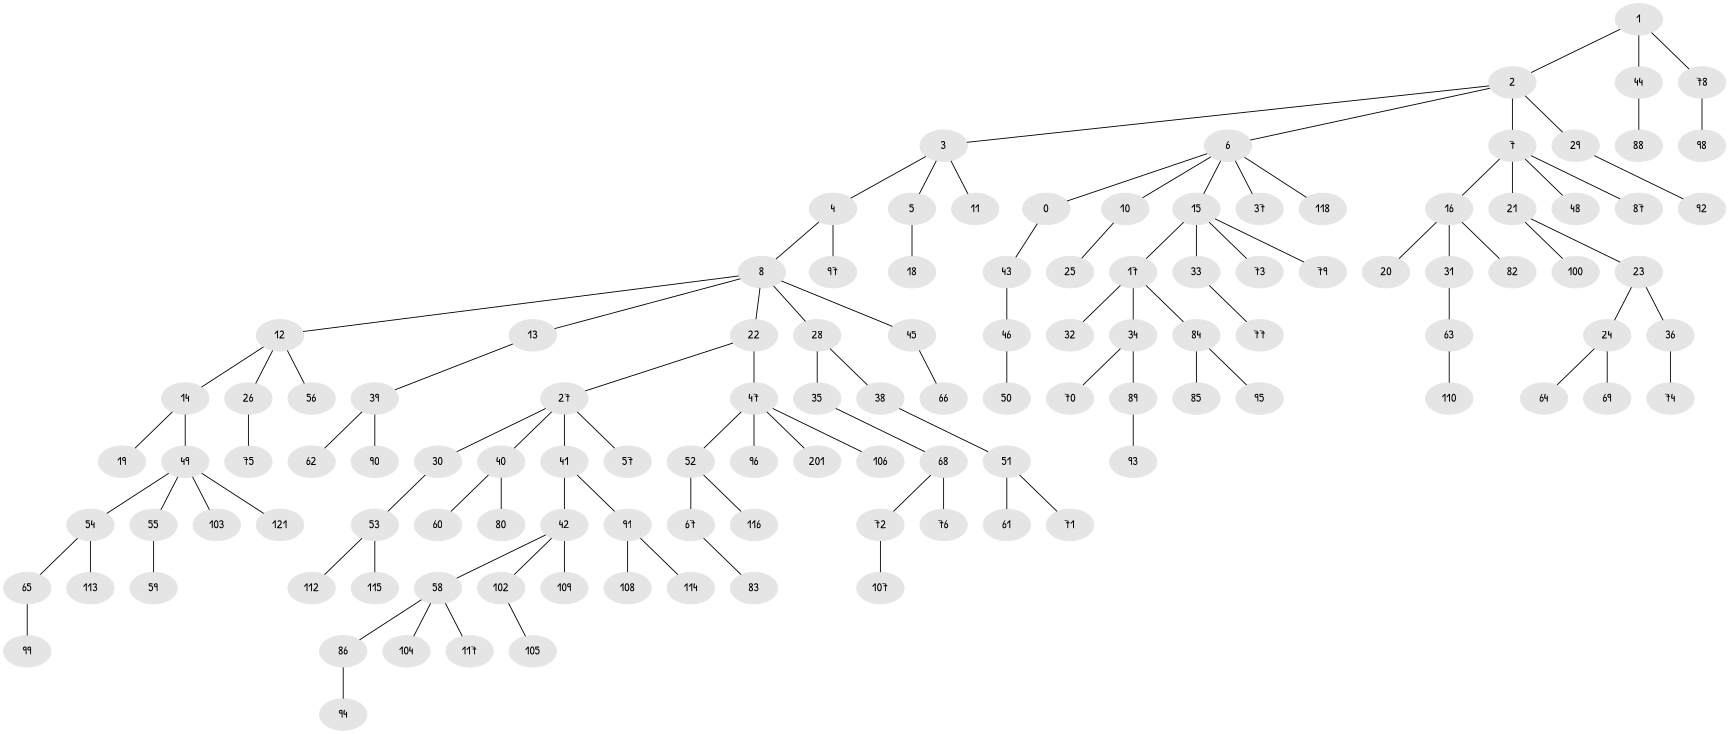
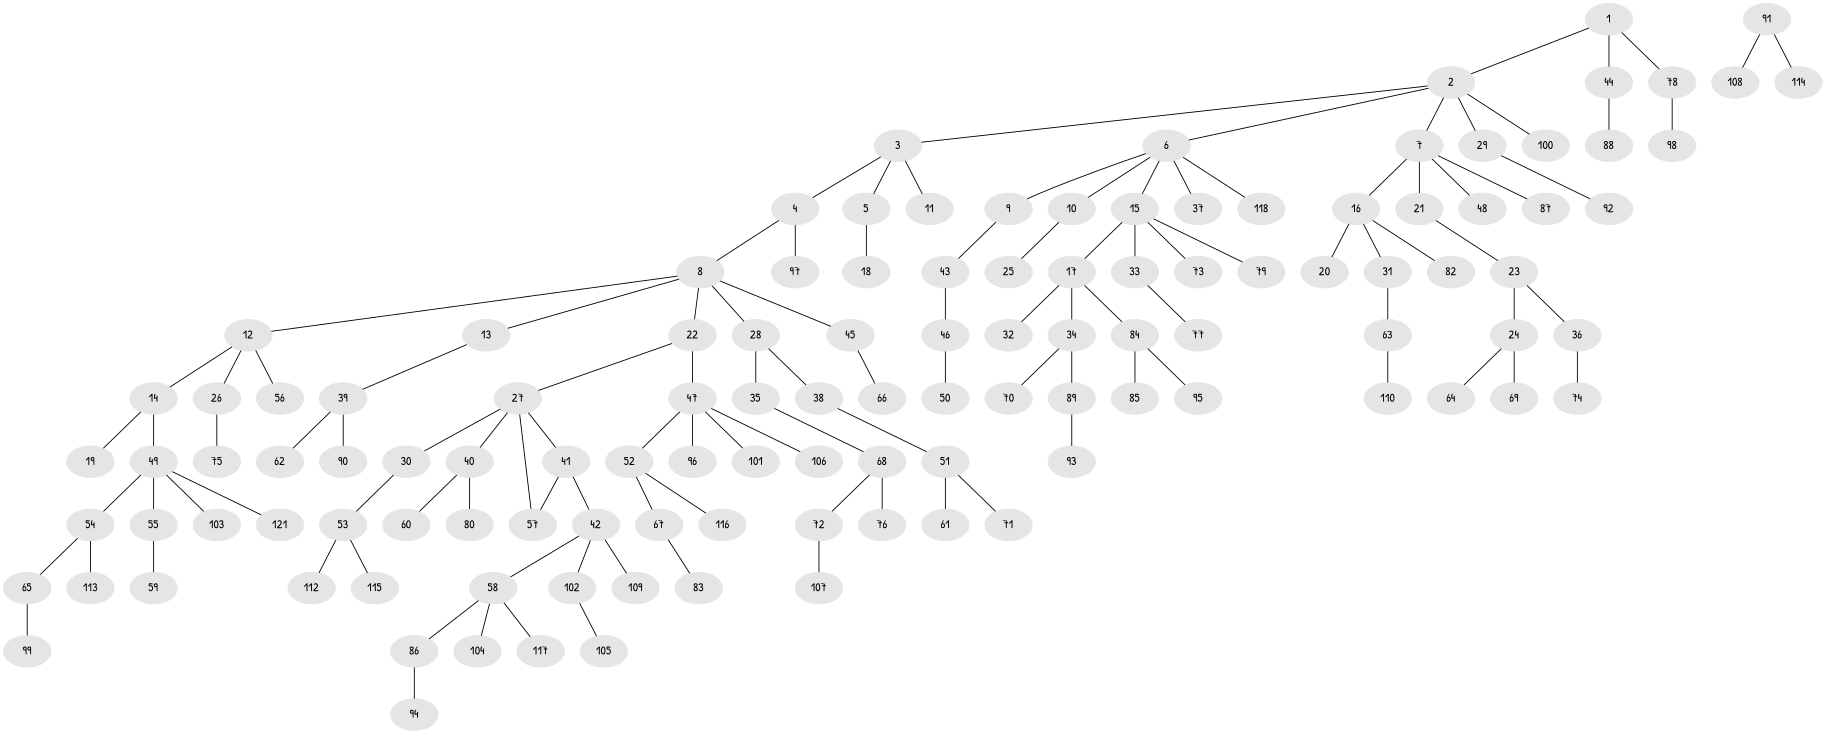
(1046, 209) -> (1009, 209)
(1544, 240) -> (1498, 114)
(817, 462) -> (756, 462)
(596, 493) -> (549, 493)
